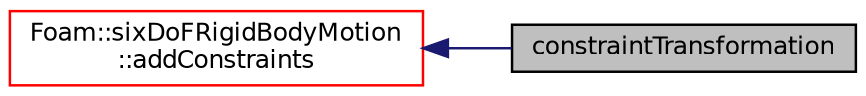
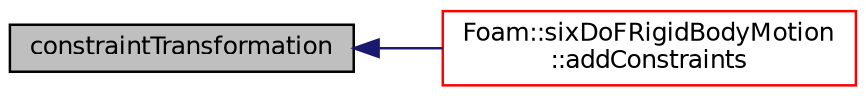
(480, 48) -> (411, 48)
